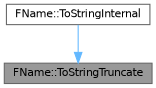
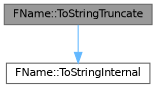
(78, 39) -> (78, 39)
